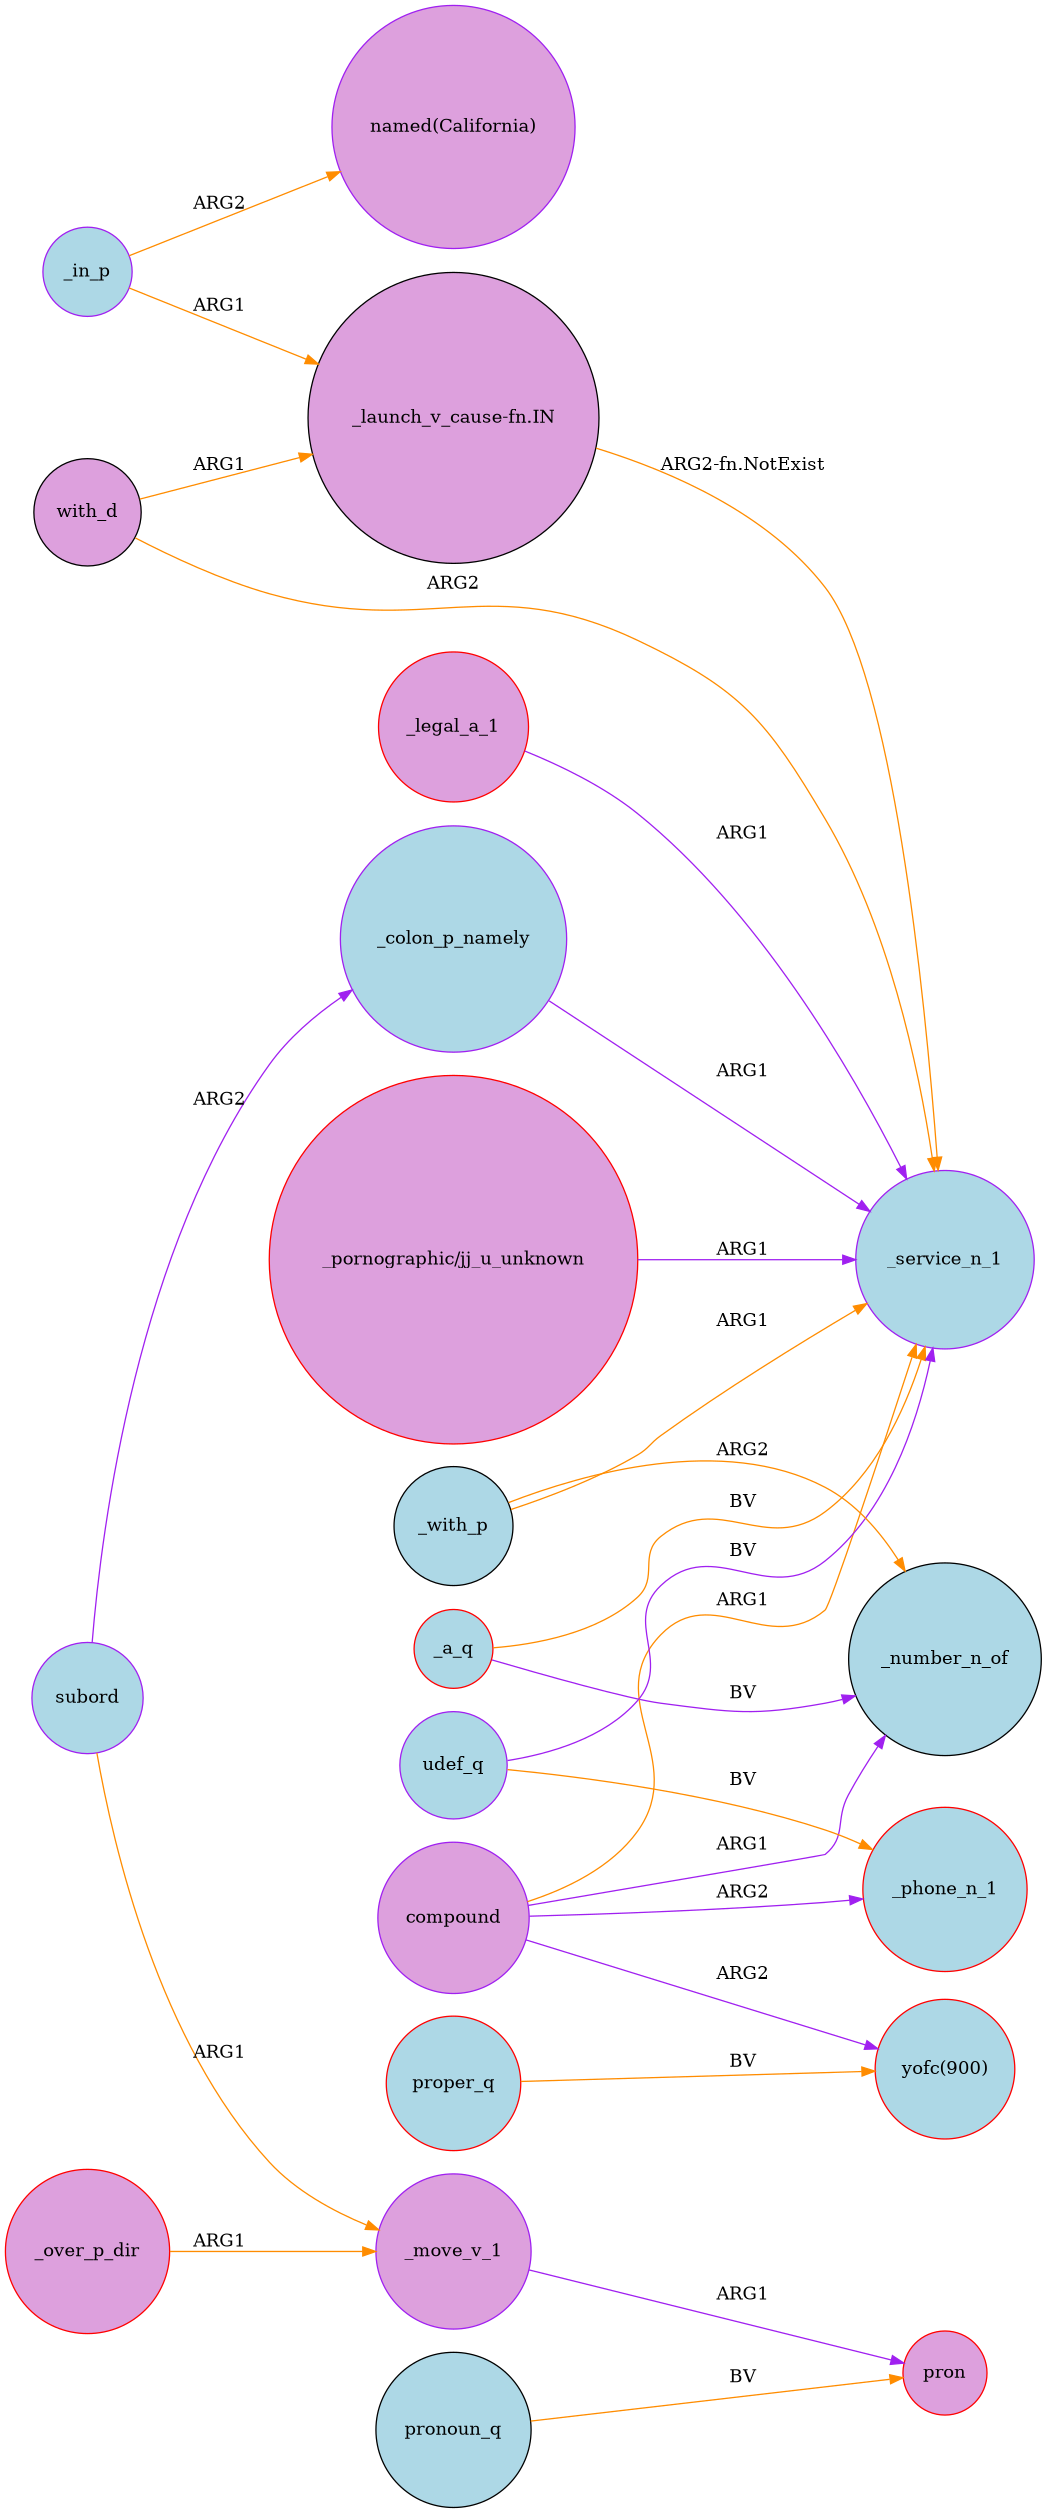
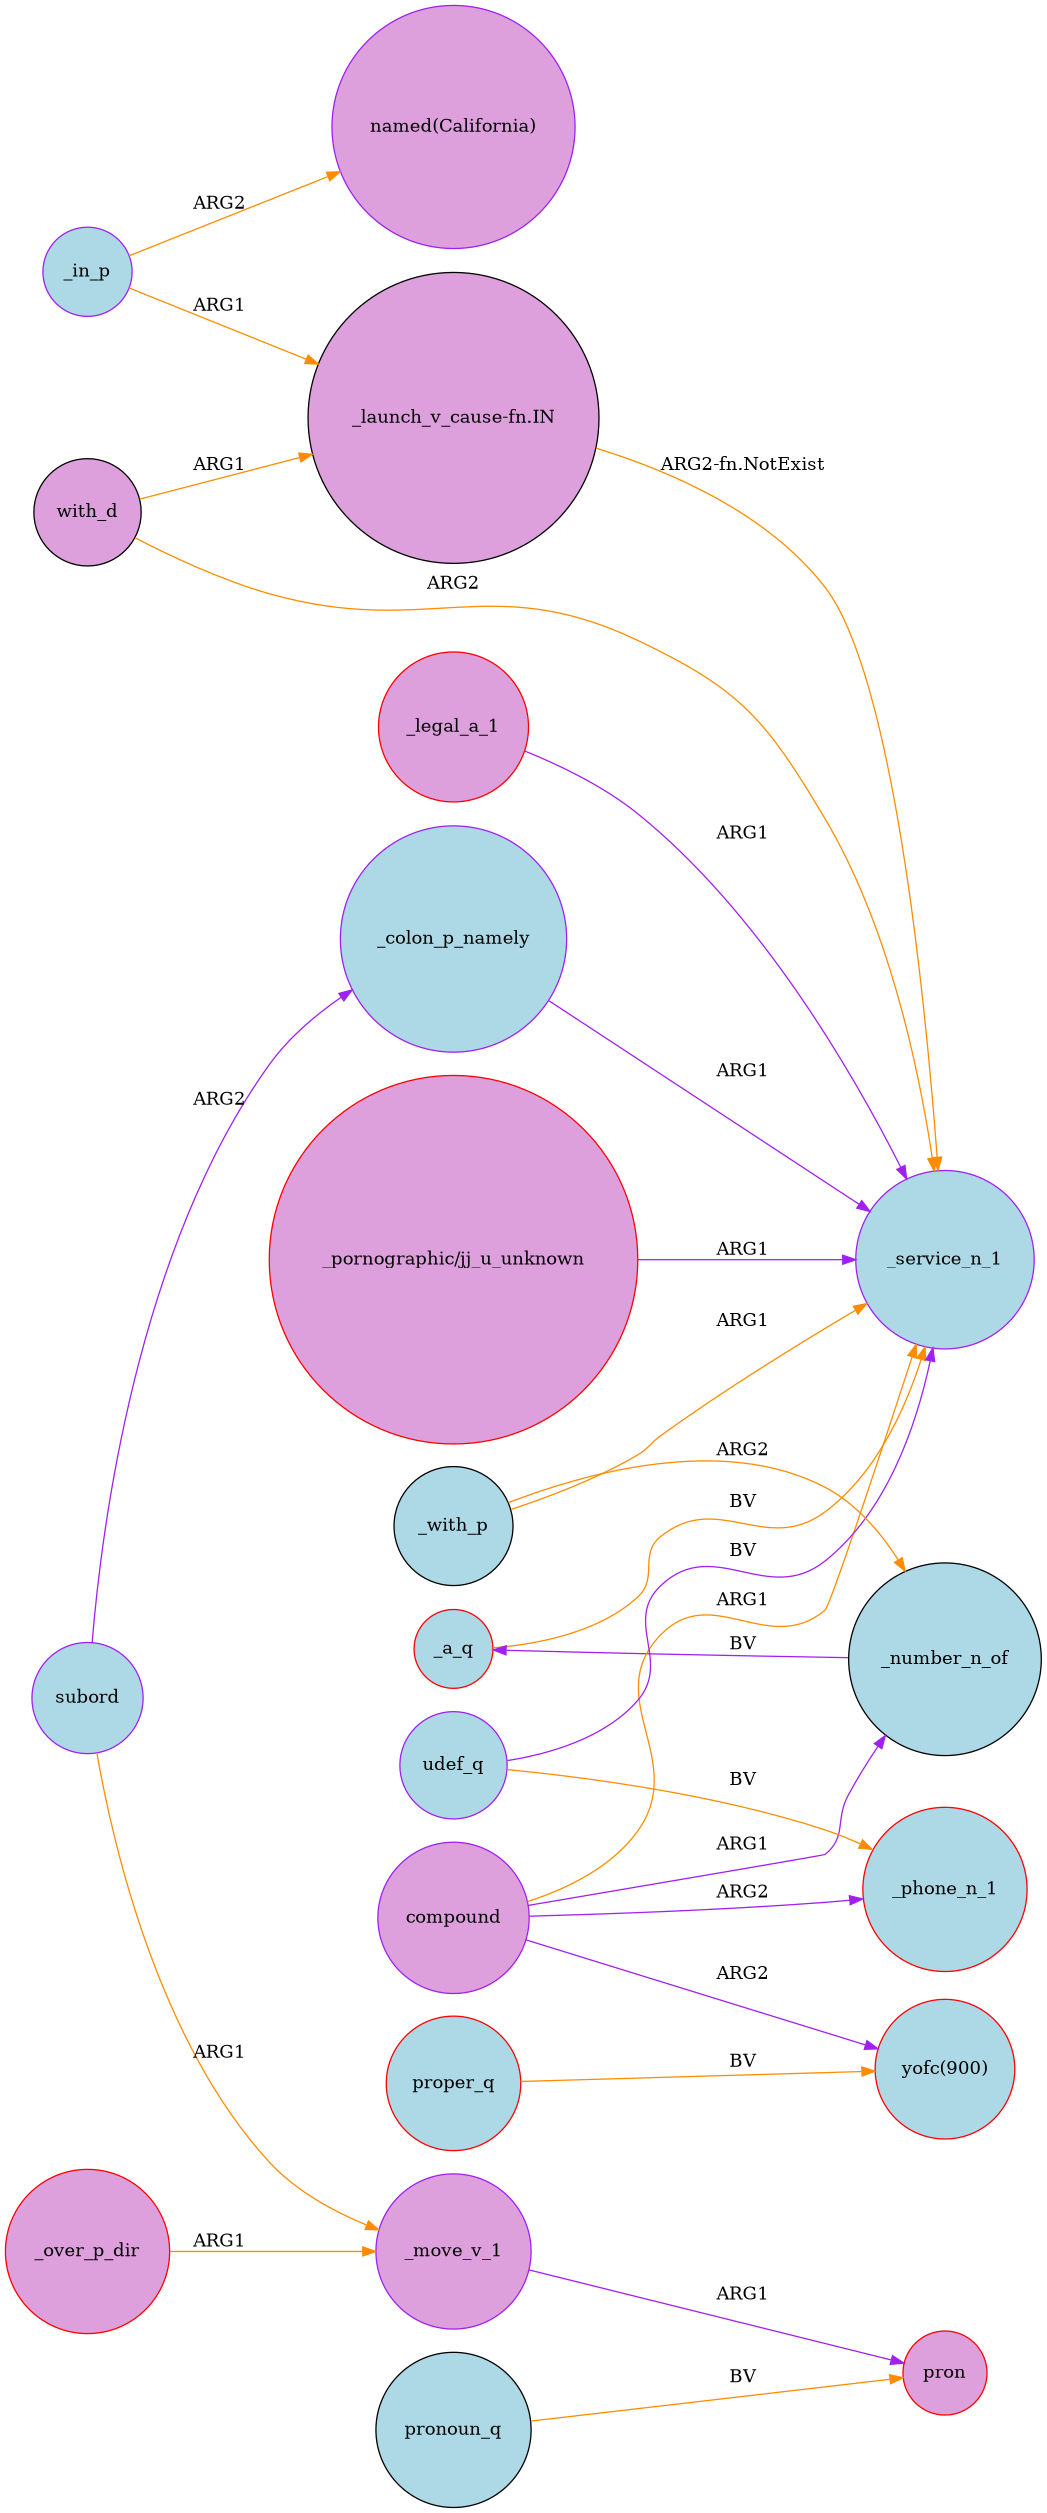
(665, 1704) -> (677, 1654)
